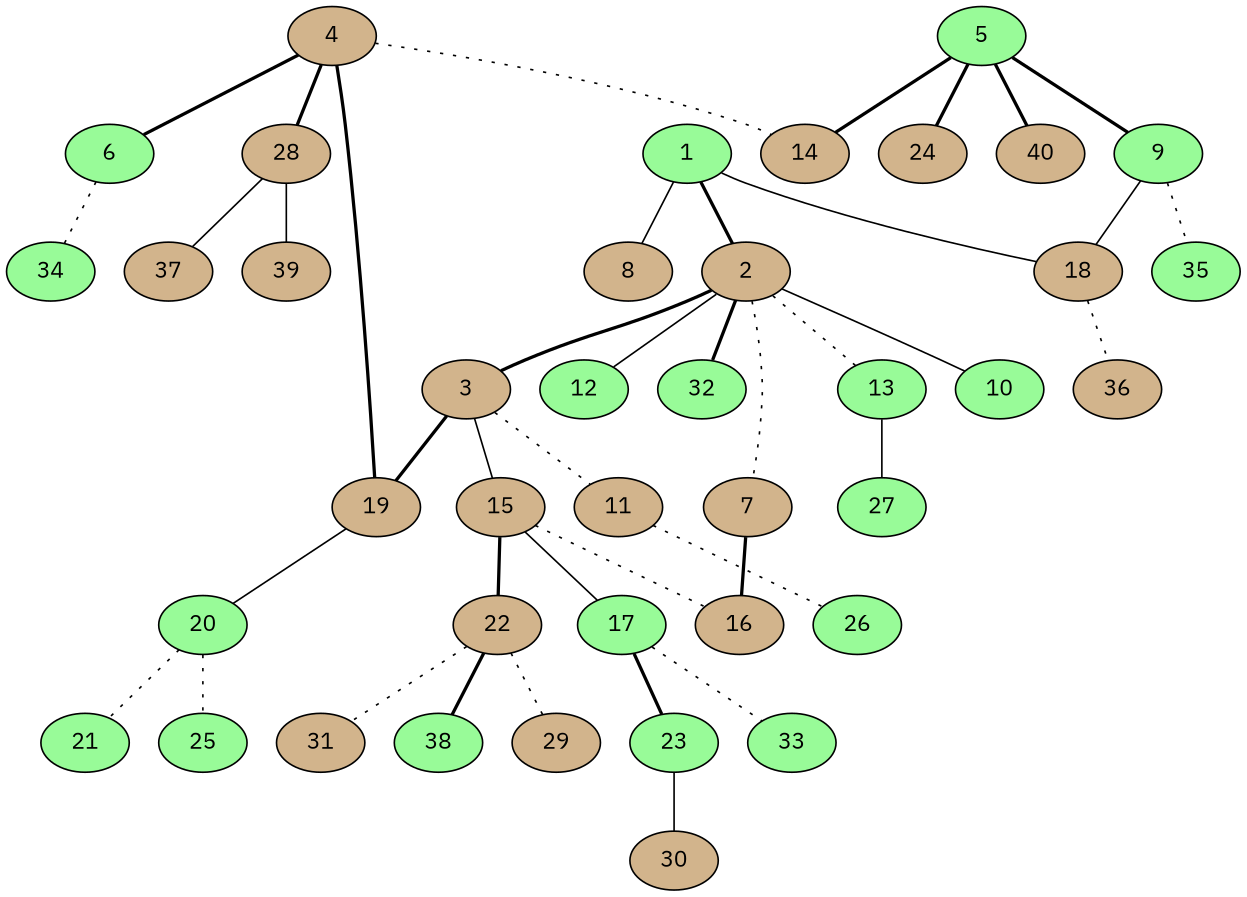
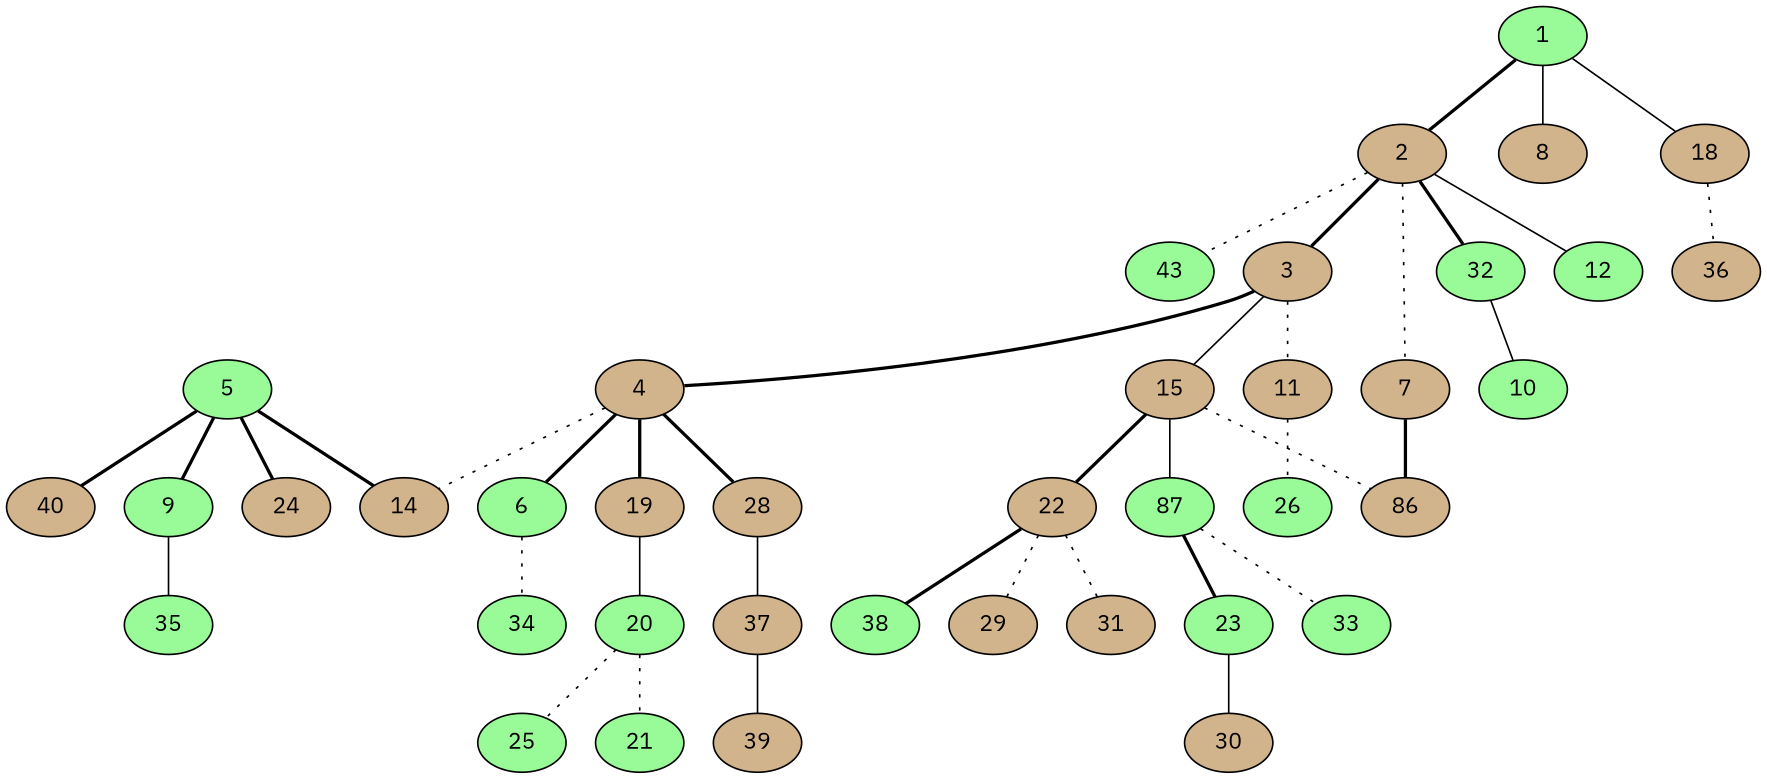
(286, 213) -> (758, 684)
(1118, 213) -> none
(1177, 213) -> (169, 566)
(874, 330) -> (1502, 330)
(882, 389) -> (1170, 272)
(421, 448) -> (972, 356)
(882, 507) -> none
(622, 625) -> (1170, 507)
(740, 625) -> (1405, 507)
